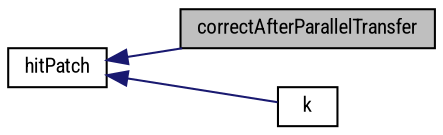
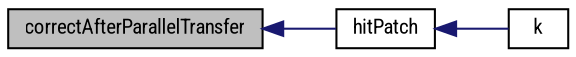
(155, 53) -> (310, 29)
